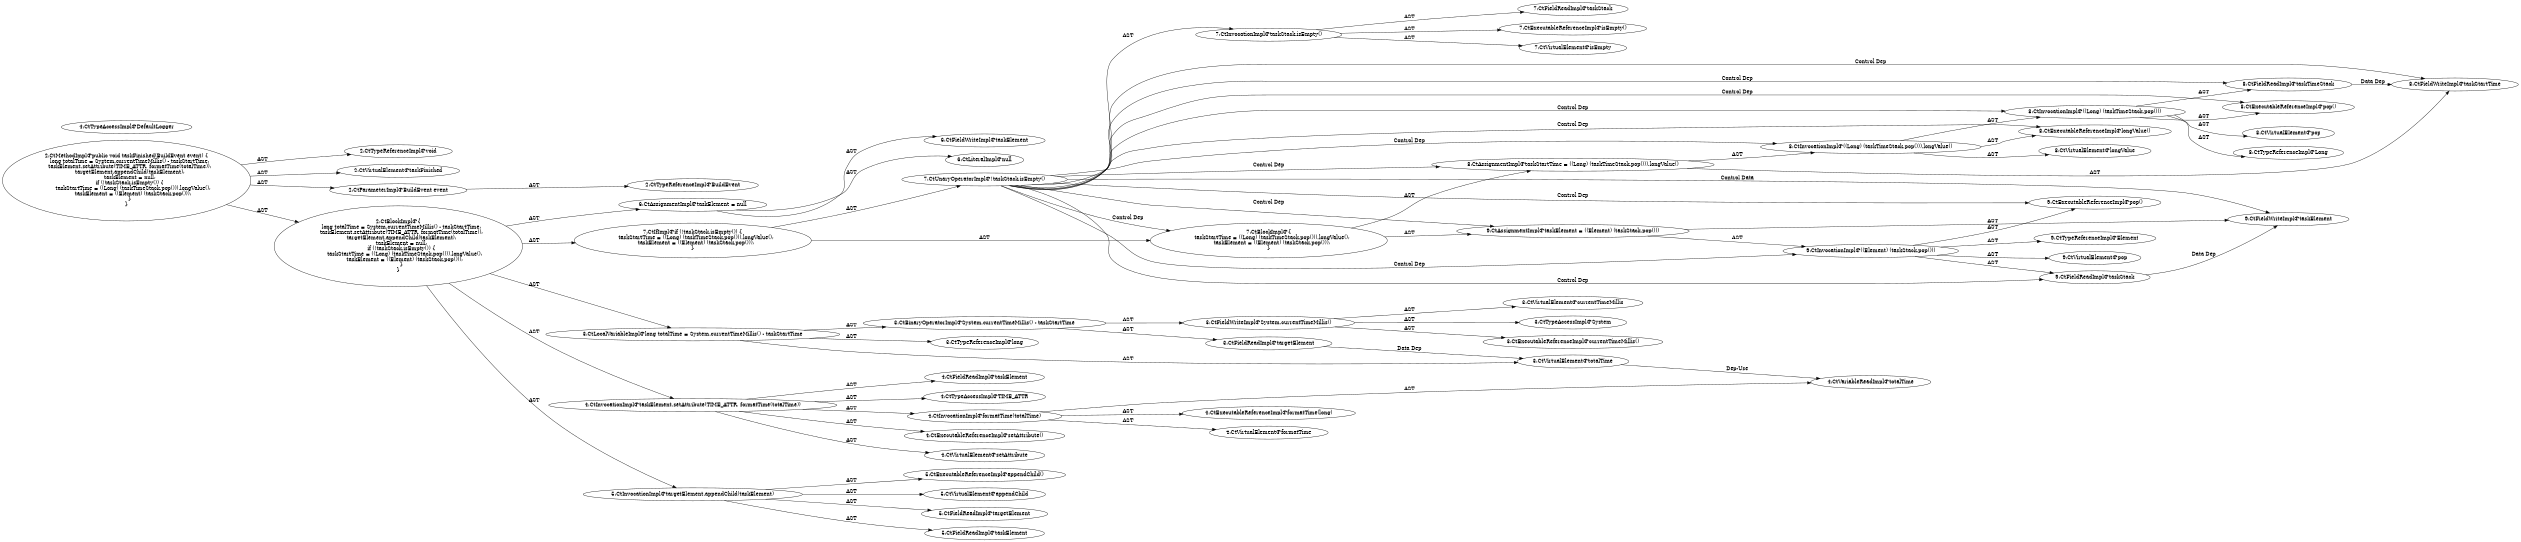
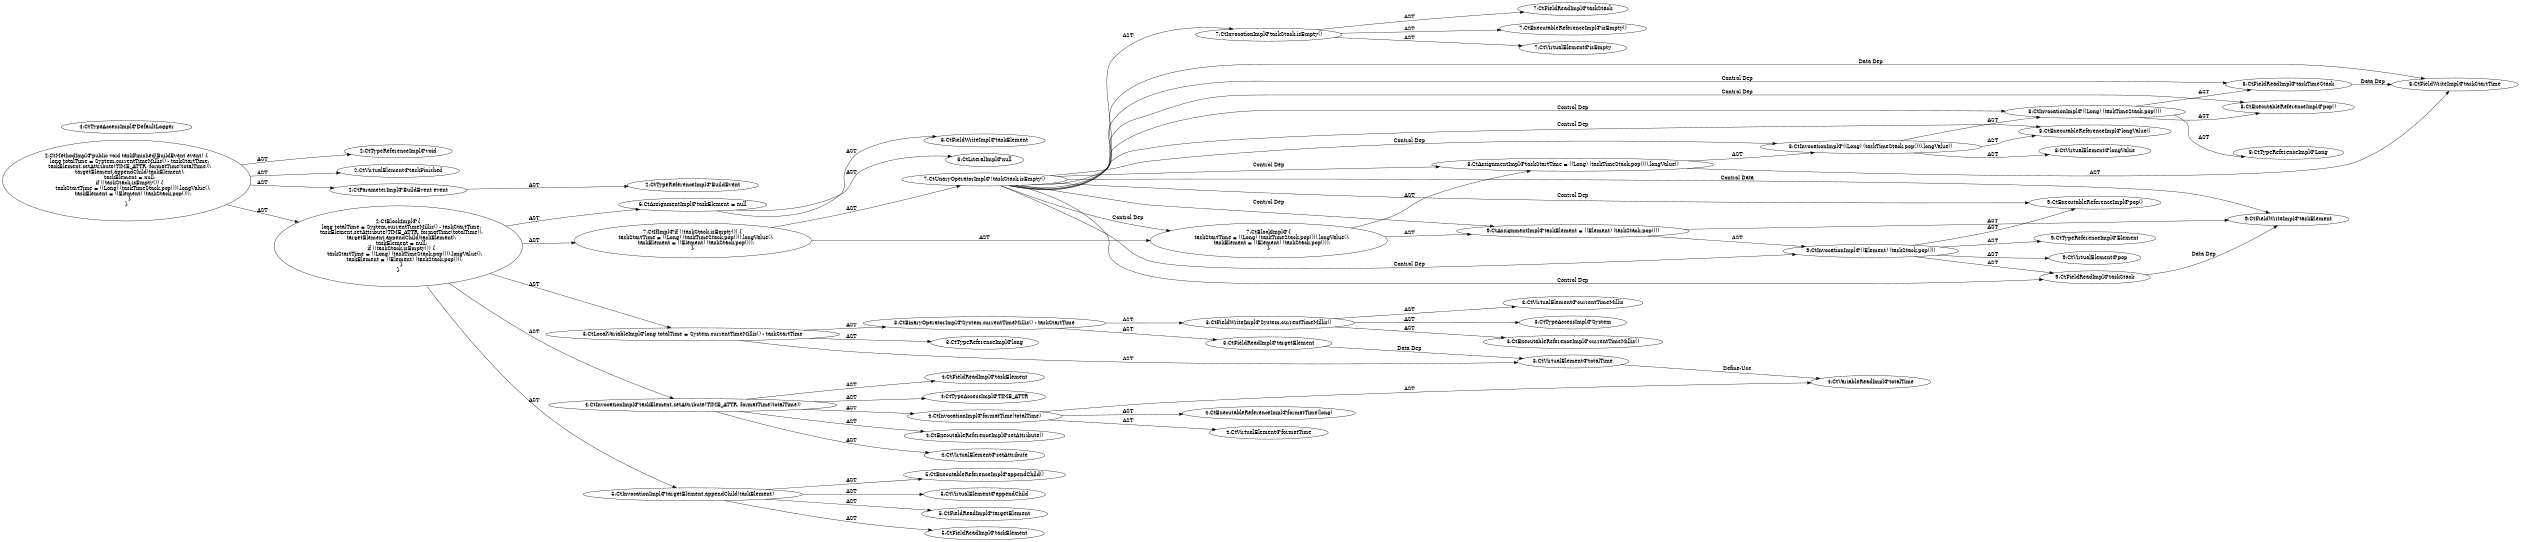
(1871, 62) -> (1871, 62)
(2288, 133) -> none
(1737, 369) -> (1737, 369)
